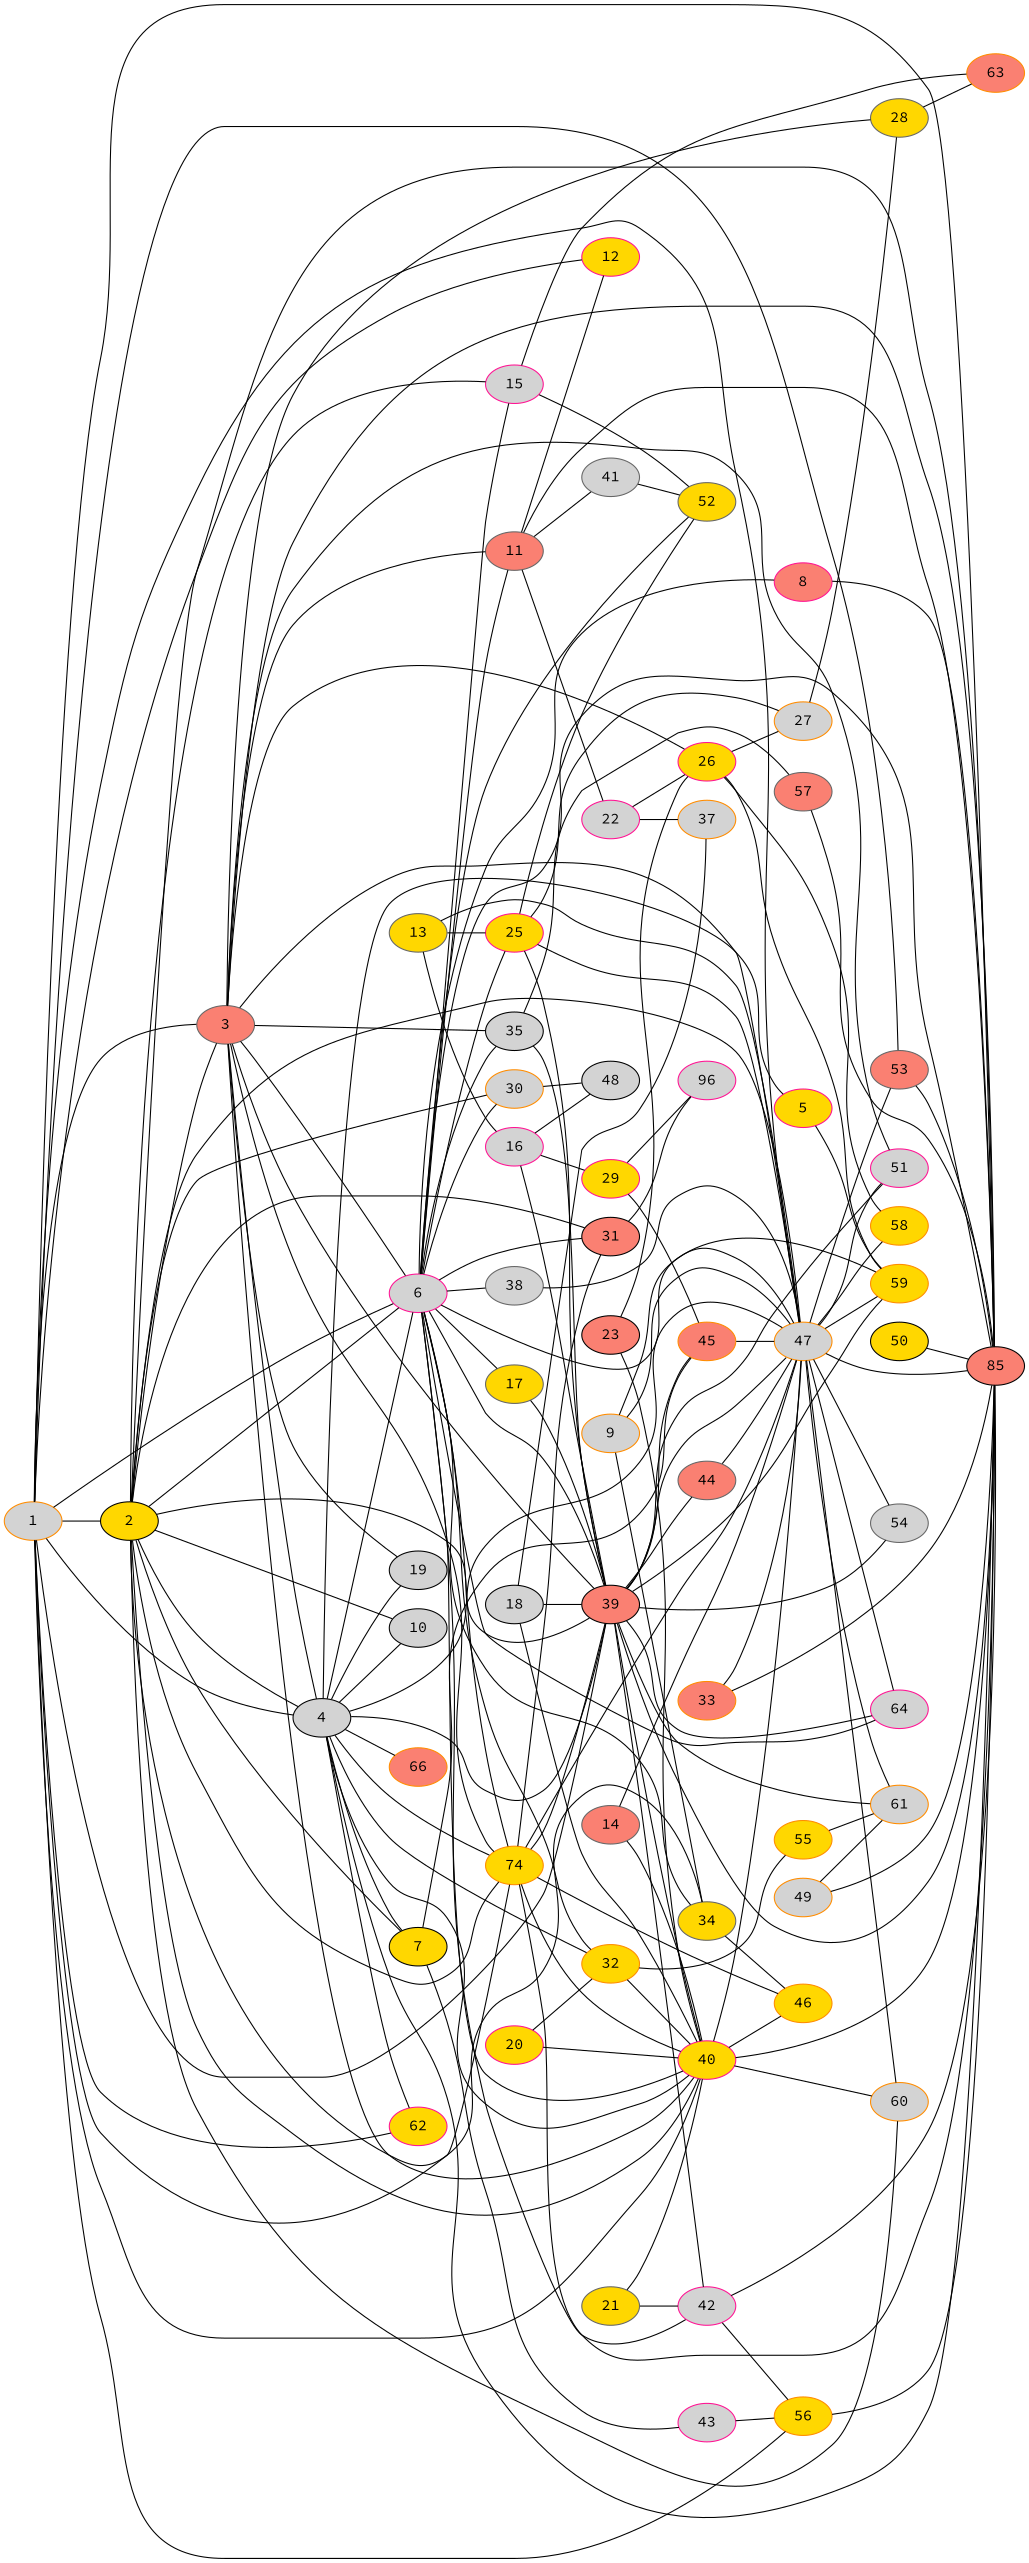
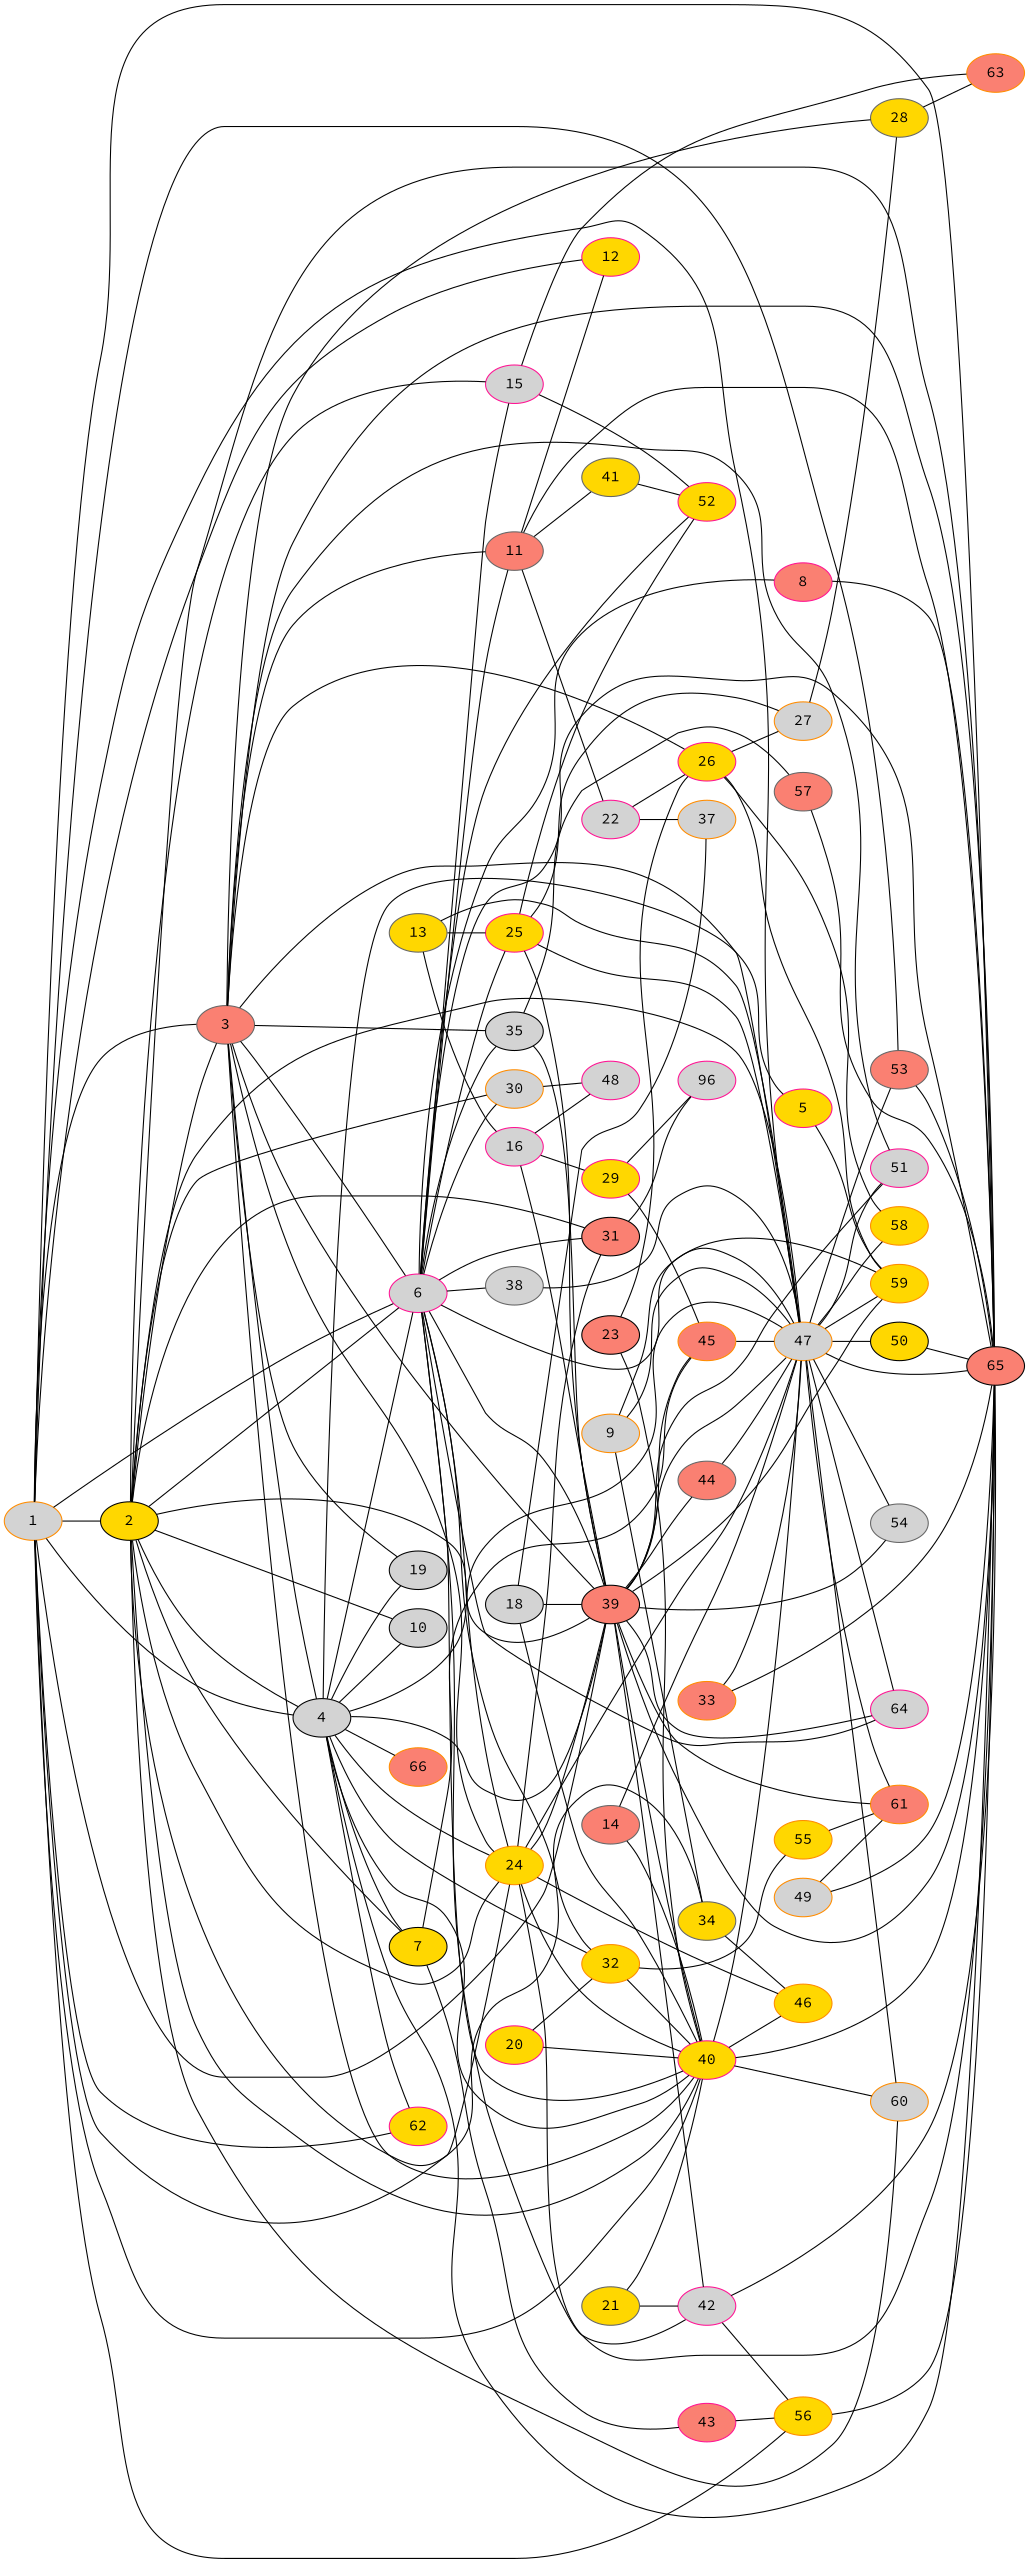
(611, 477) -> (611, 477)
(707, 502) -> (707, 502)
(611, 1080) -> (611, 1080)
none -> (858, 1341)
(996, 1366) -> (996, 1366)
(514, 1384) -> none
(488, 1672) -> none
(899, 1804) -> (899, 1804)
(514, 1865) -> (514, 1865)
(707, 2423) -> (707, 2423)
